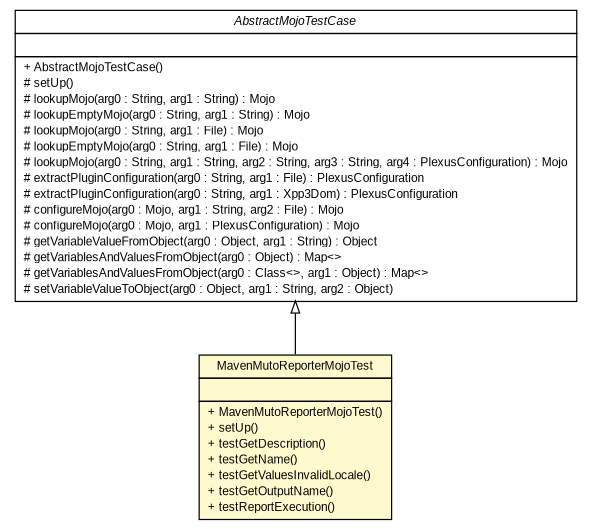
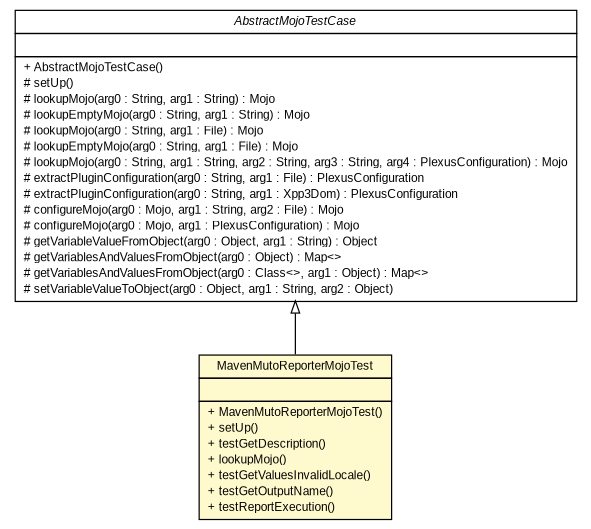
(253, 460) -> (247, 460)
